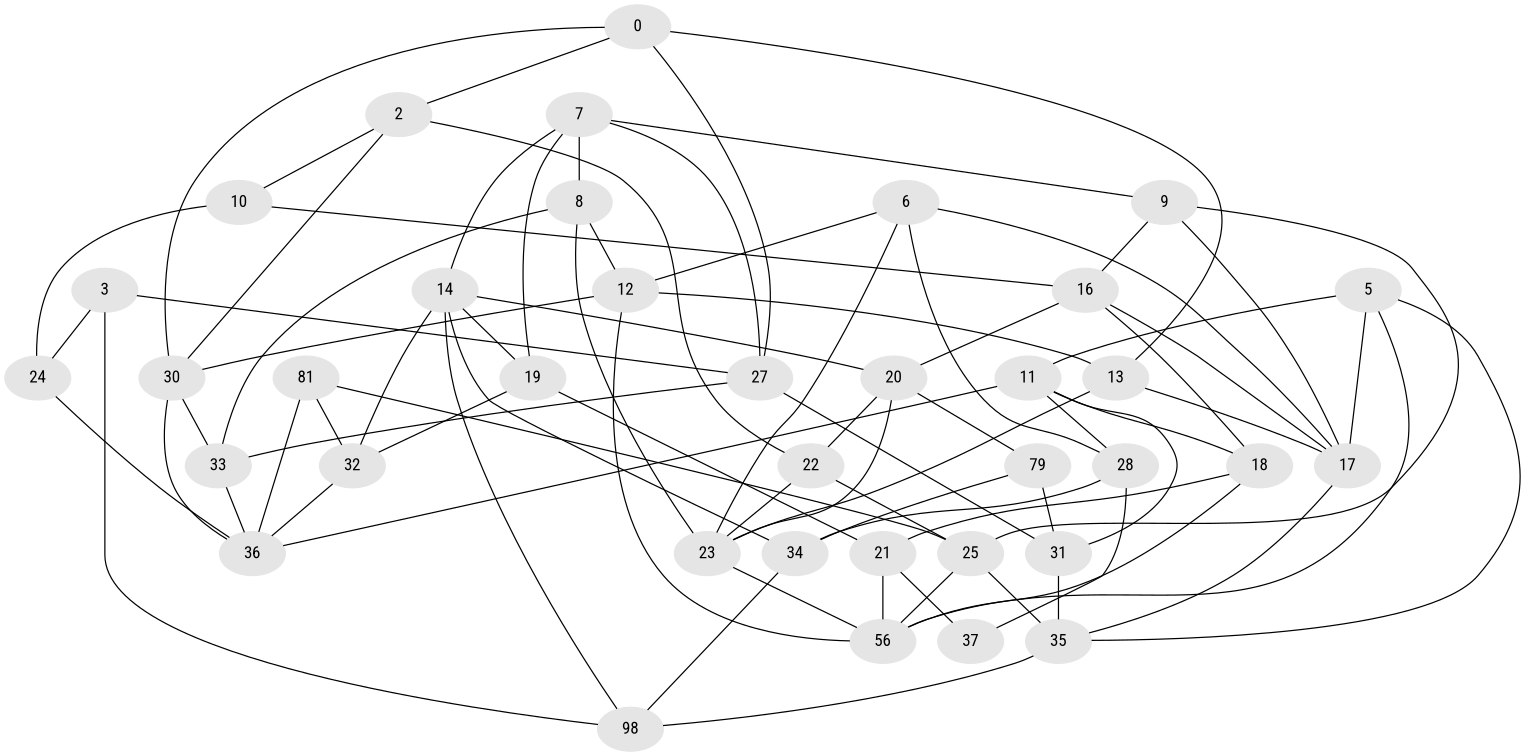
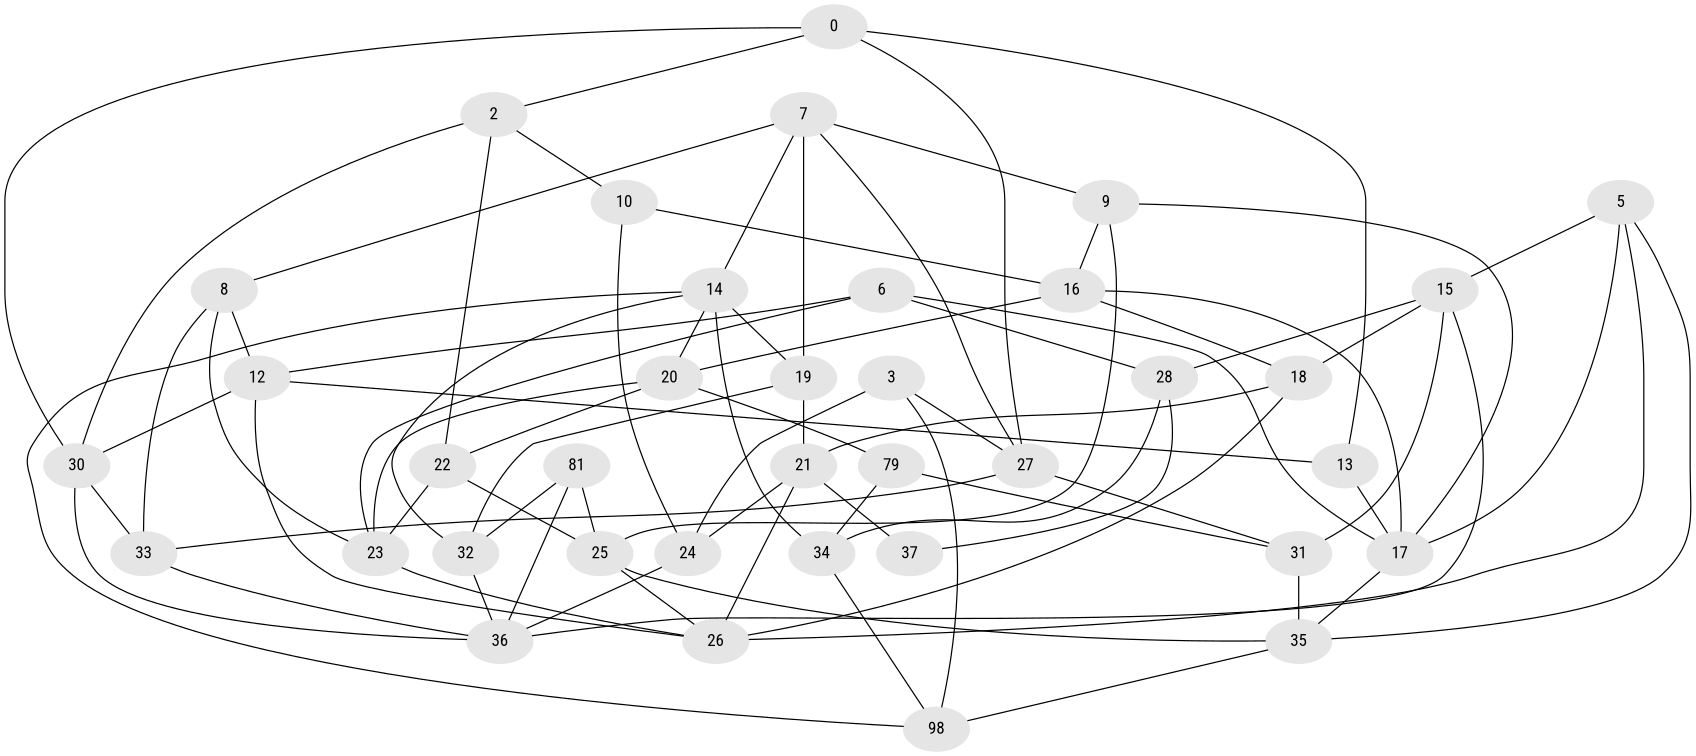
(1028, 378) -> (1445, 290)
(906, 479) -> none
none -> (759, 500)
(883, 641) -> (716, 641)
